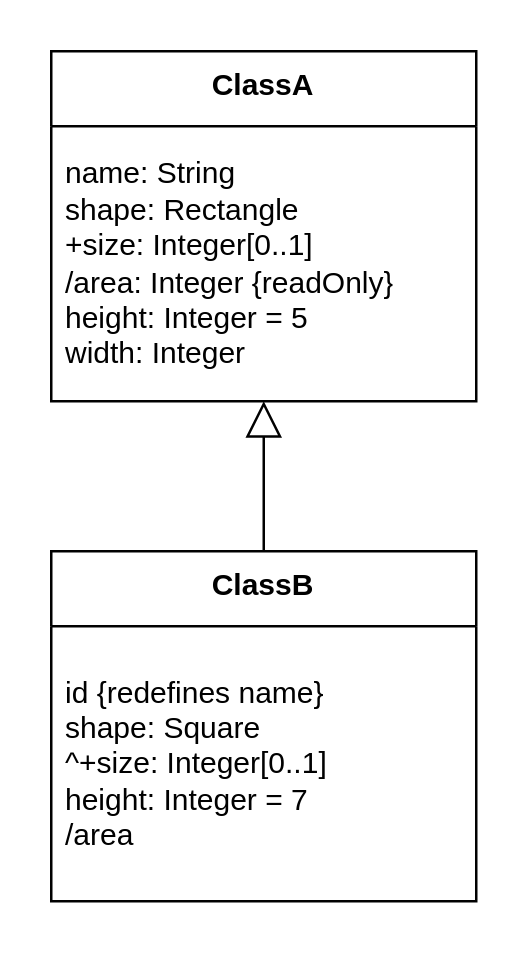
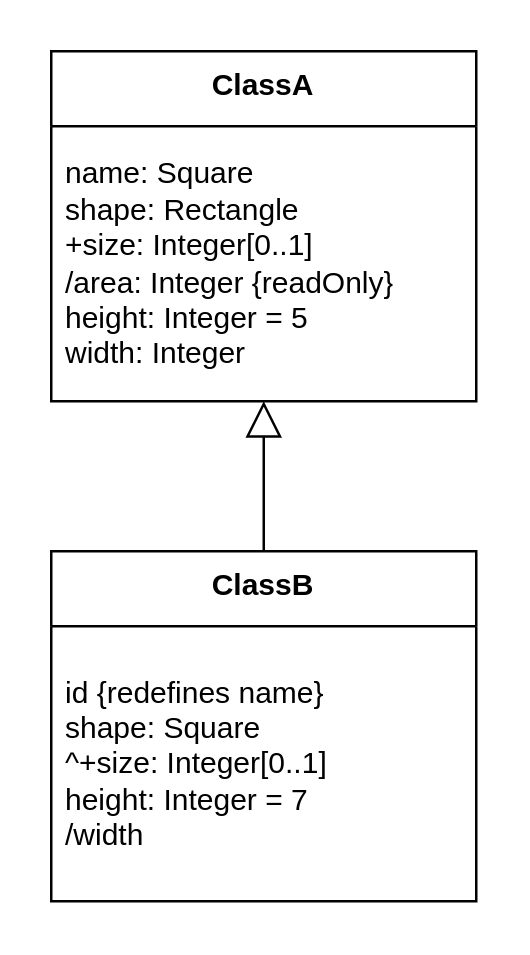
(261, 264) -> (261, 264)
(223, 764) -> (223, 764)
